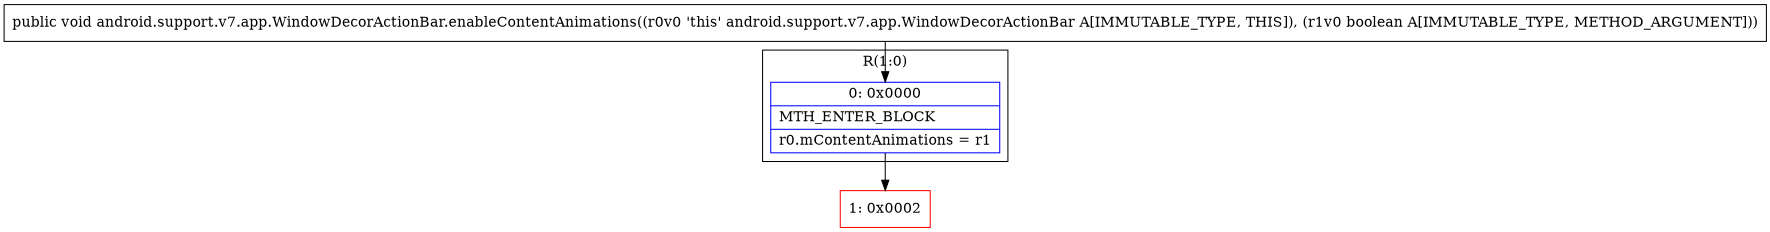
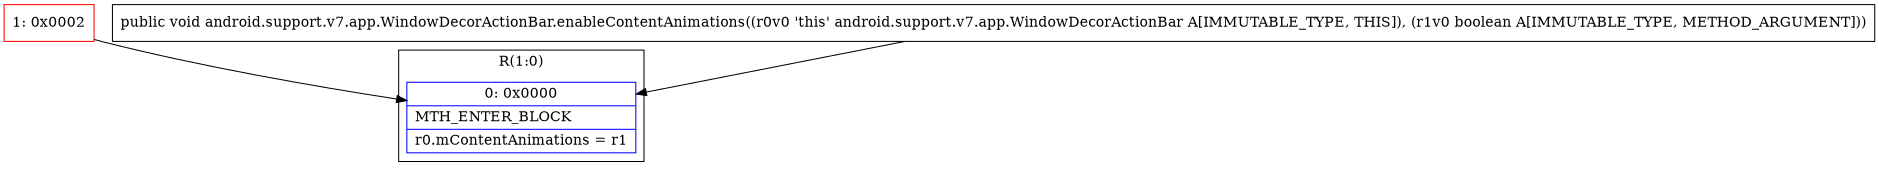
(885, 168) -> (245, 73)
